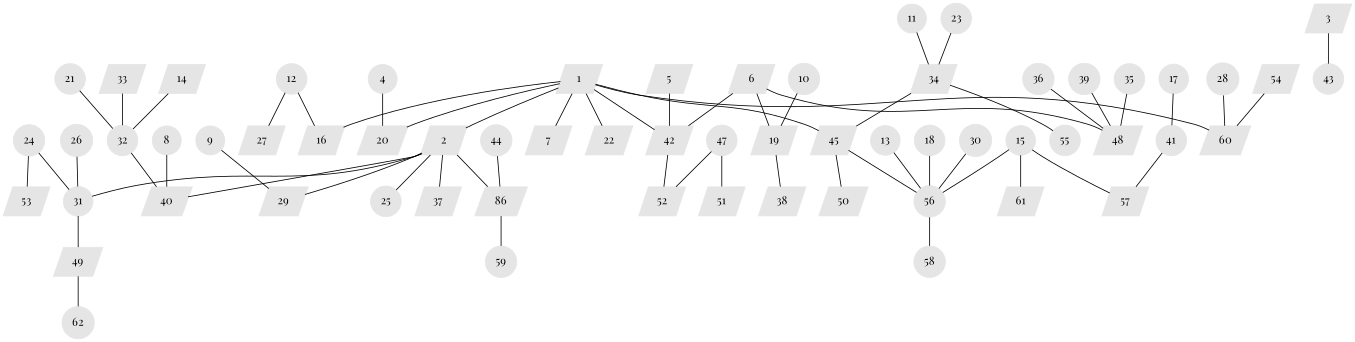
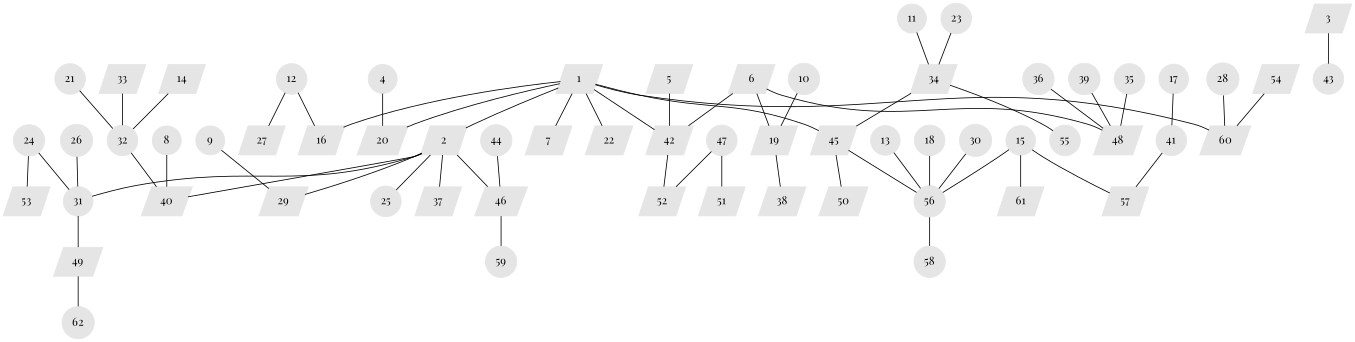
(501, 201) -> (501, 201)
